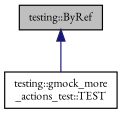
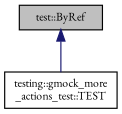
(61, 18) -> (61, 18)
